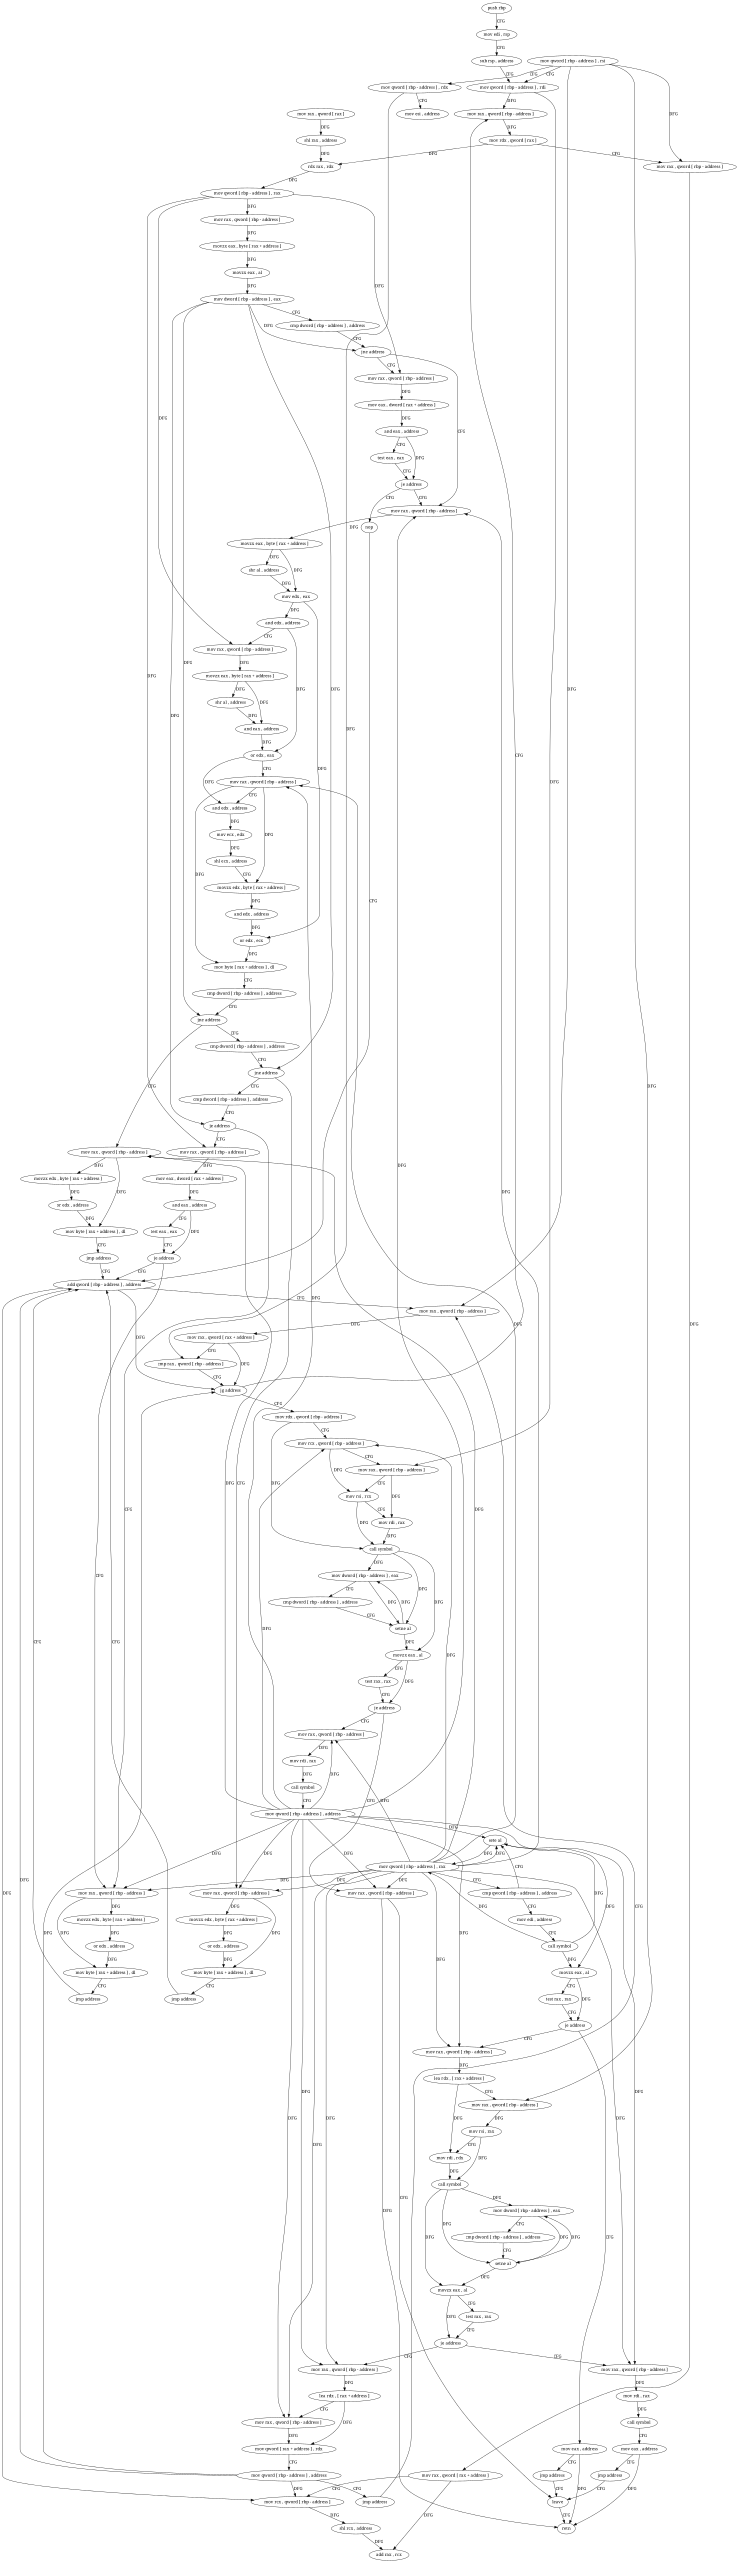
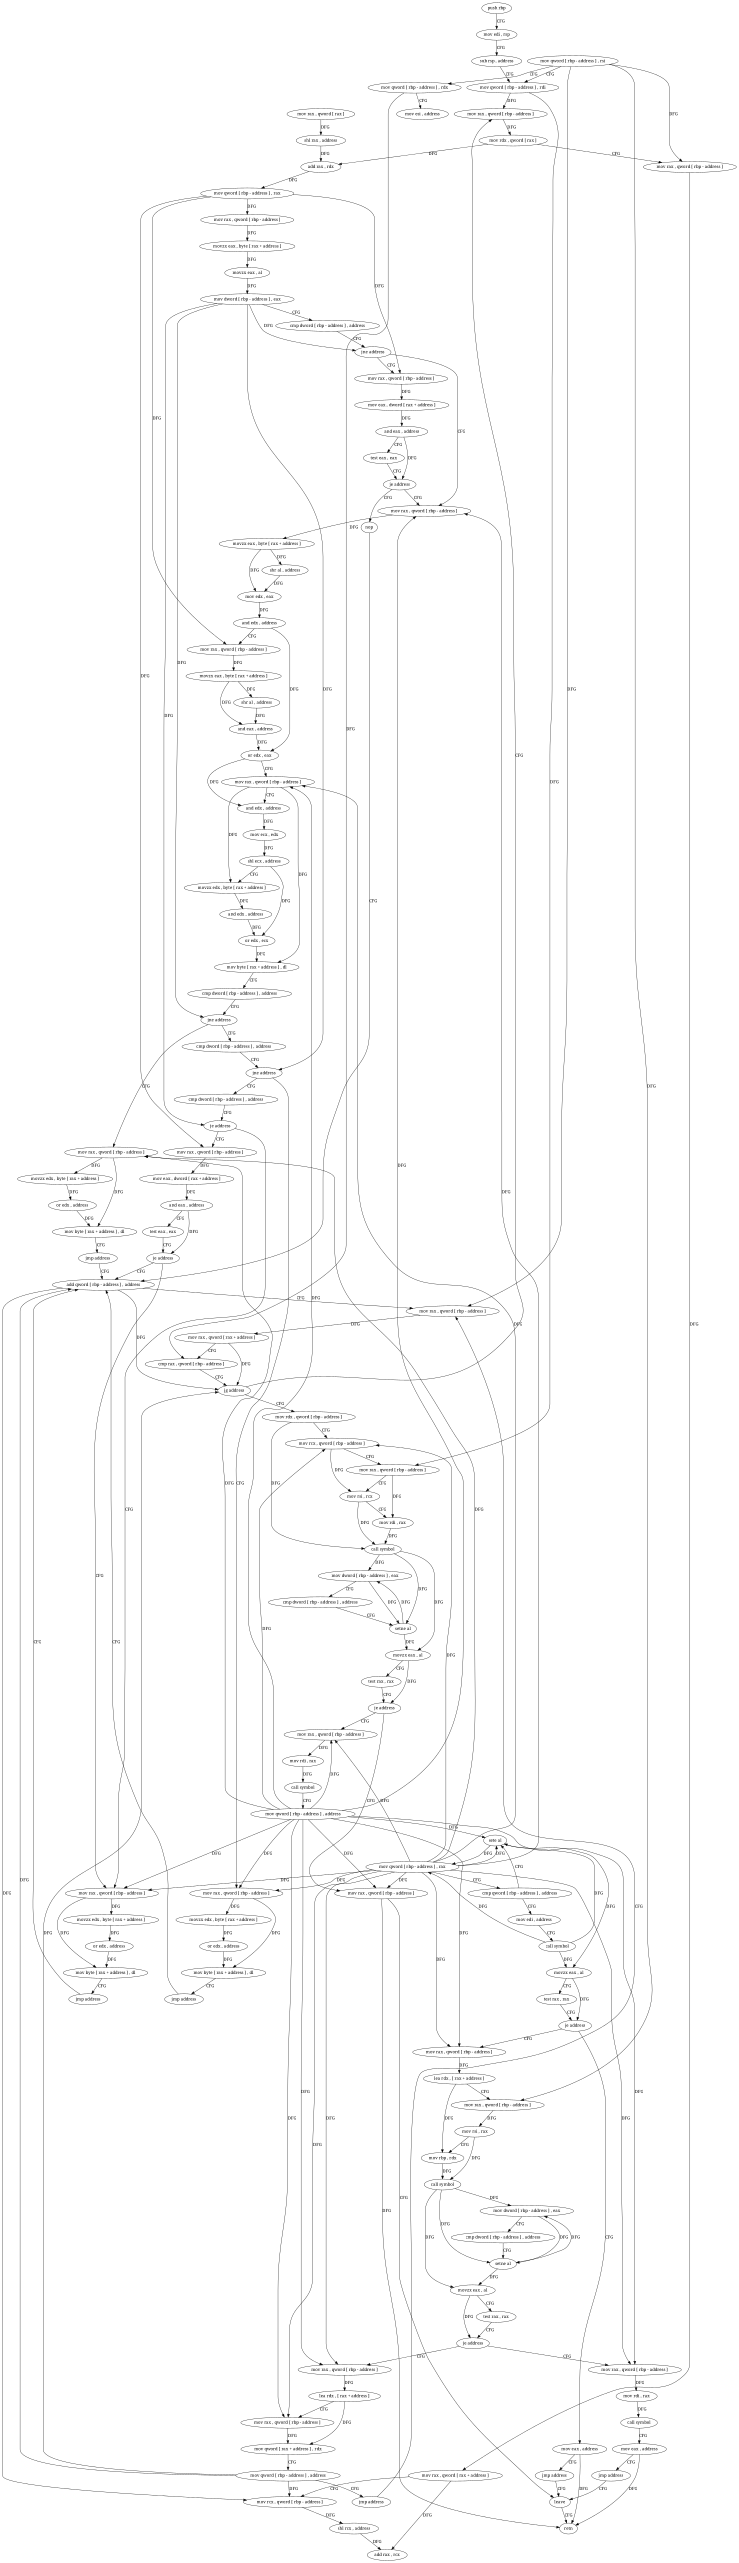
(321, 167) -> (321, 167)
(319, 784) -> (281, 900)
(450, 2158) -> (443, 2158)
